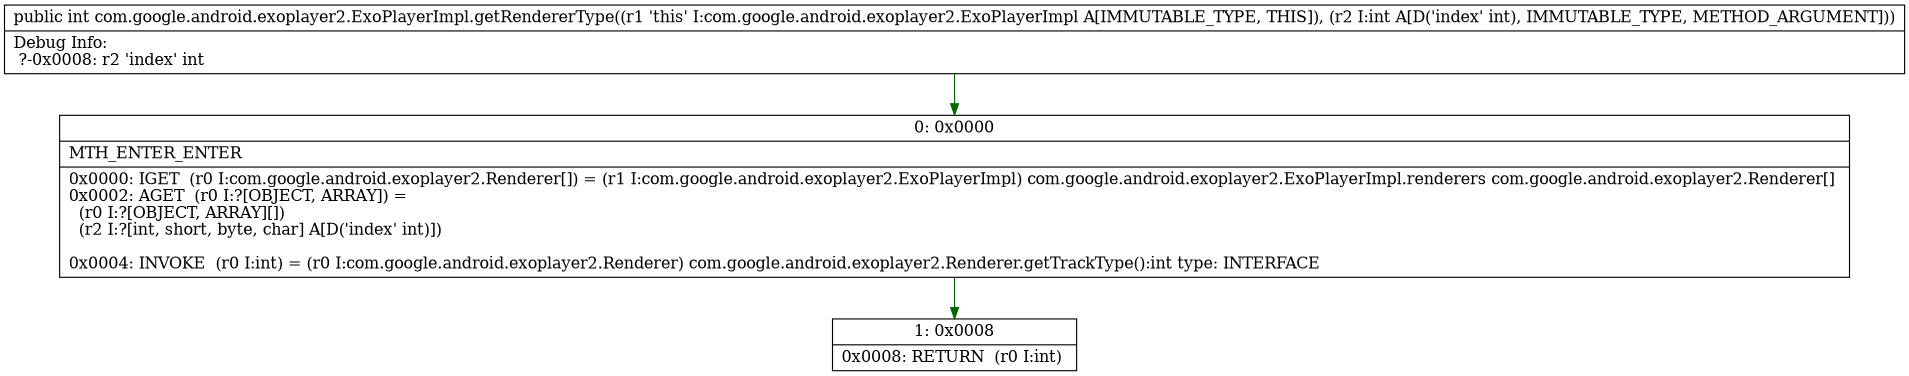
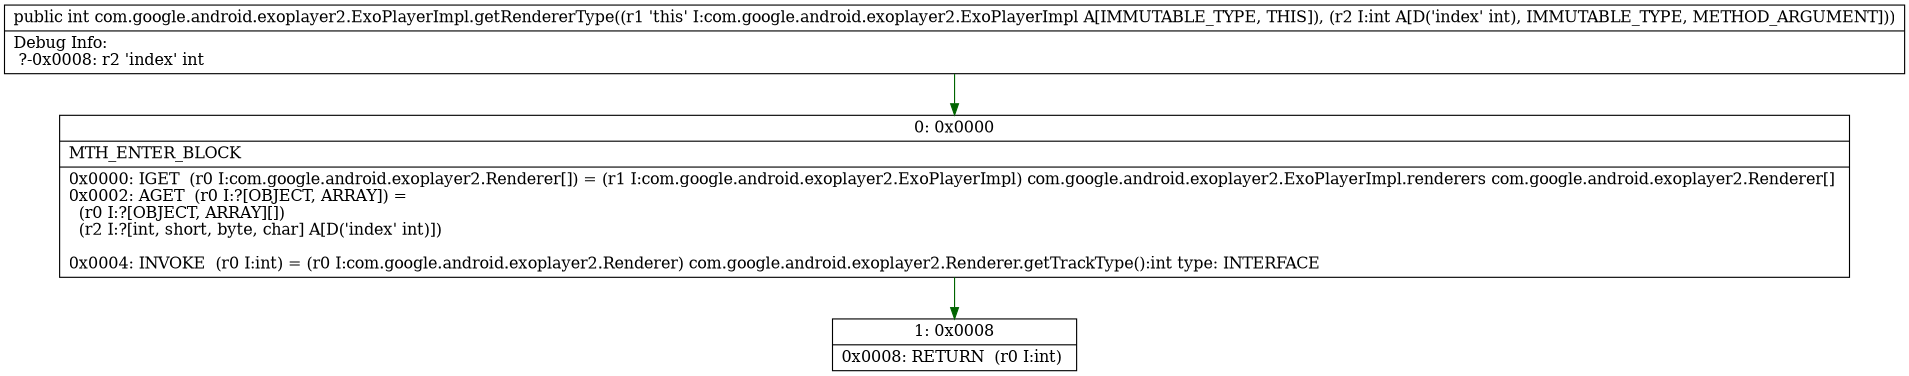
(155, 154) -> (155, 154)
